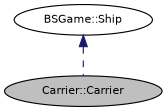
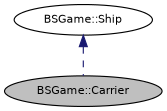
(83, 91) -> (83, 91)
